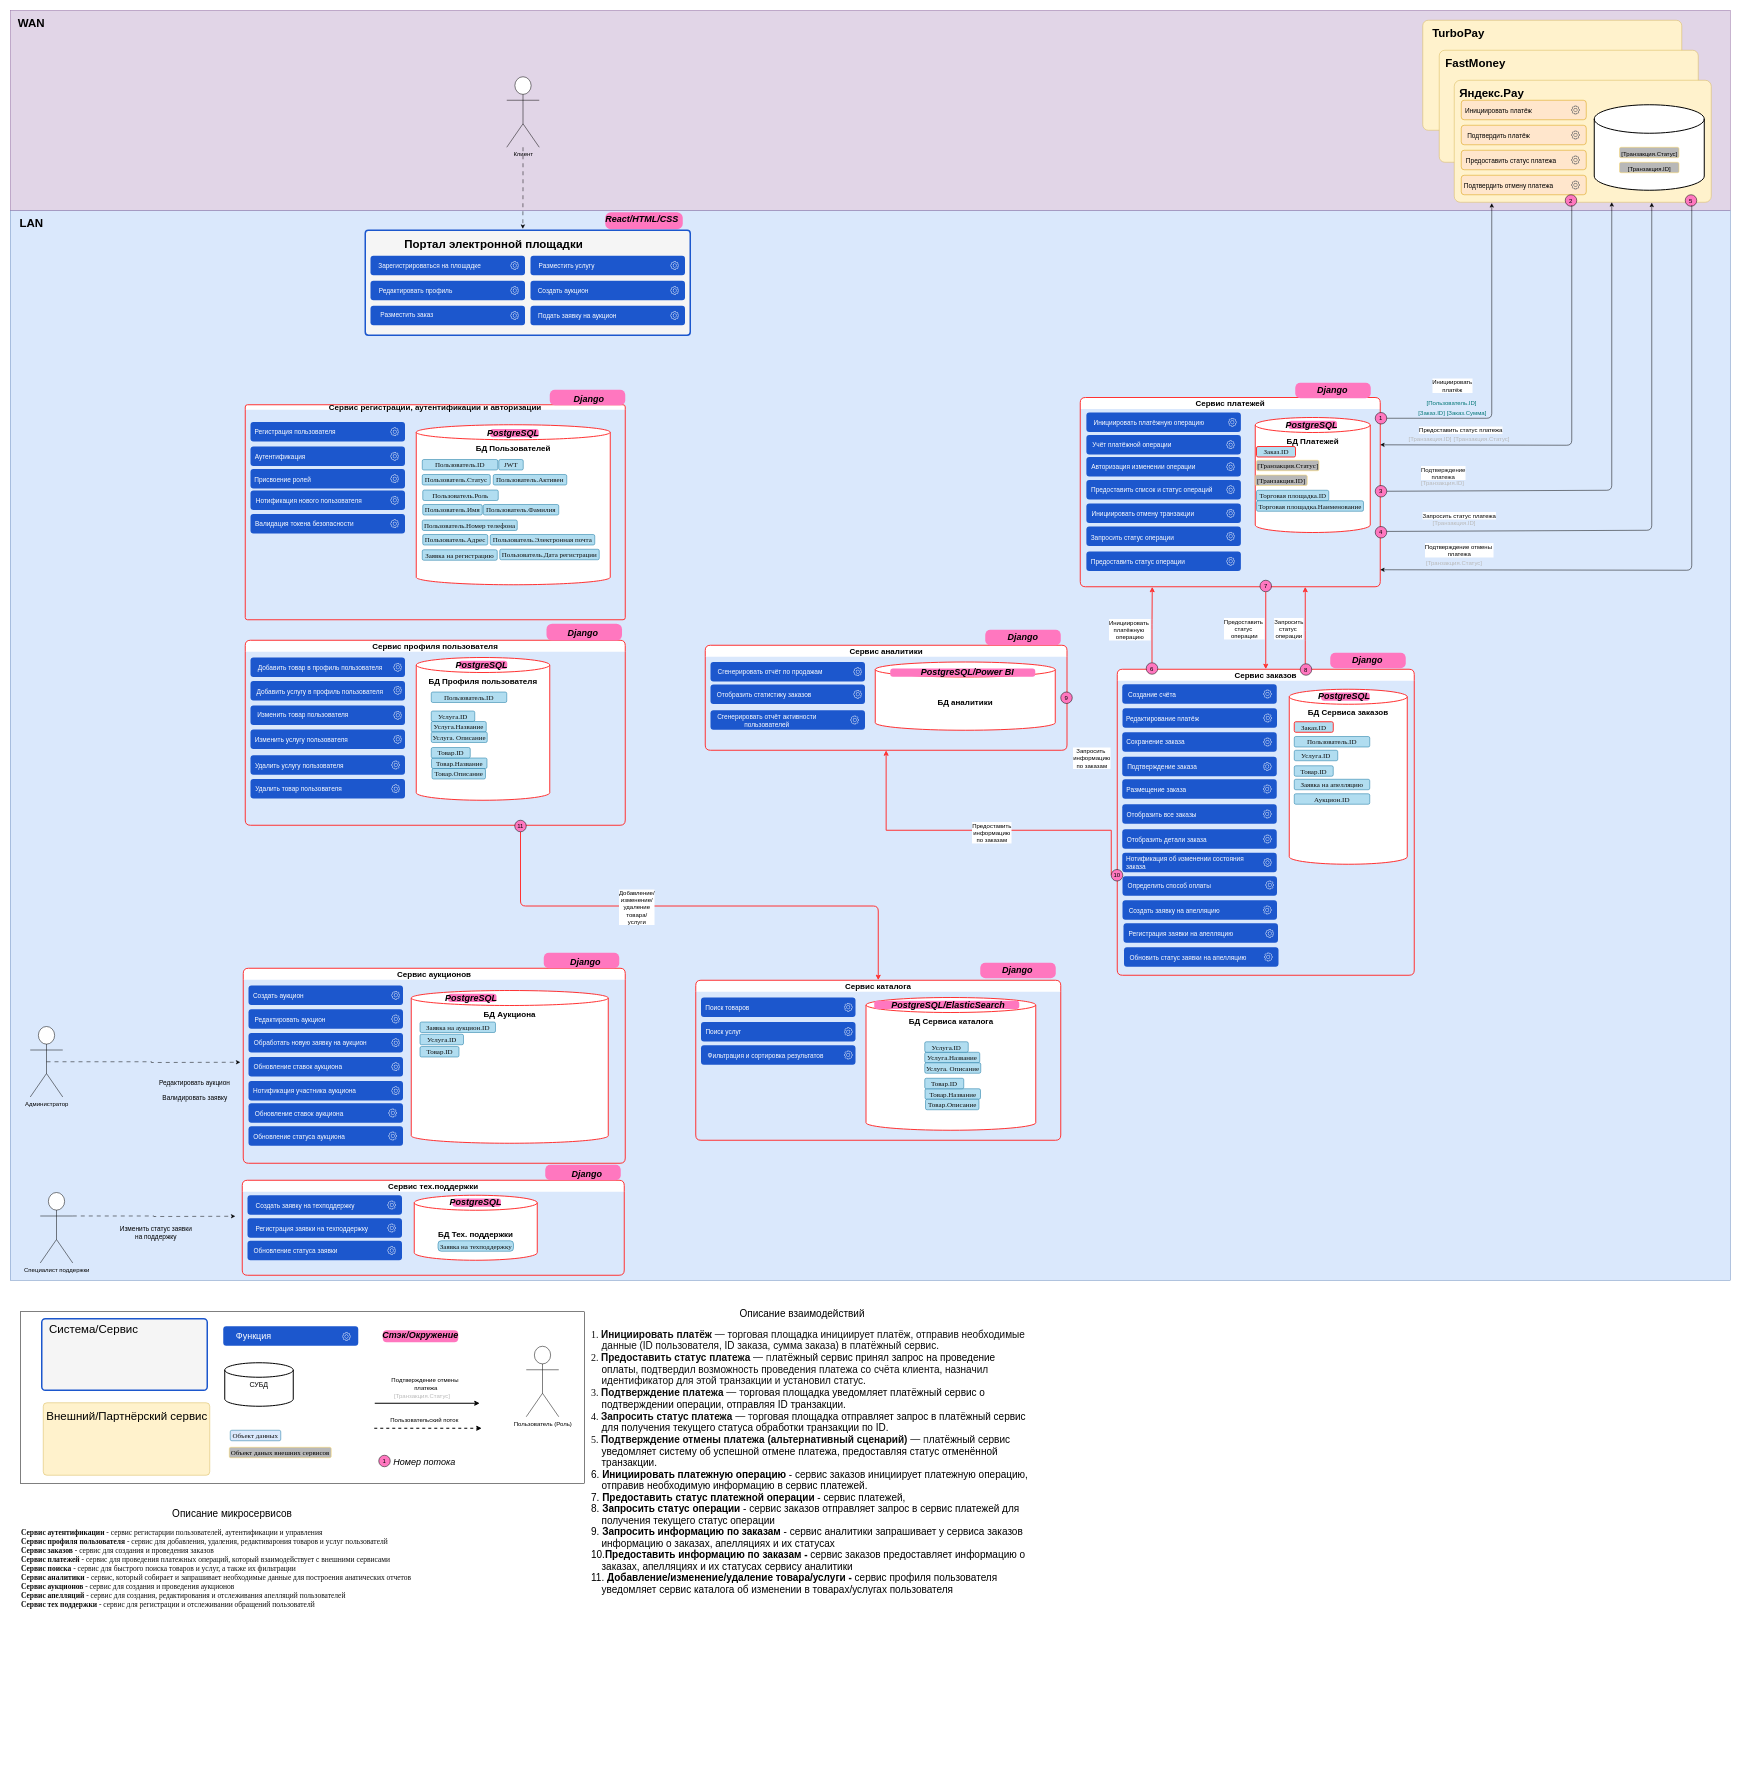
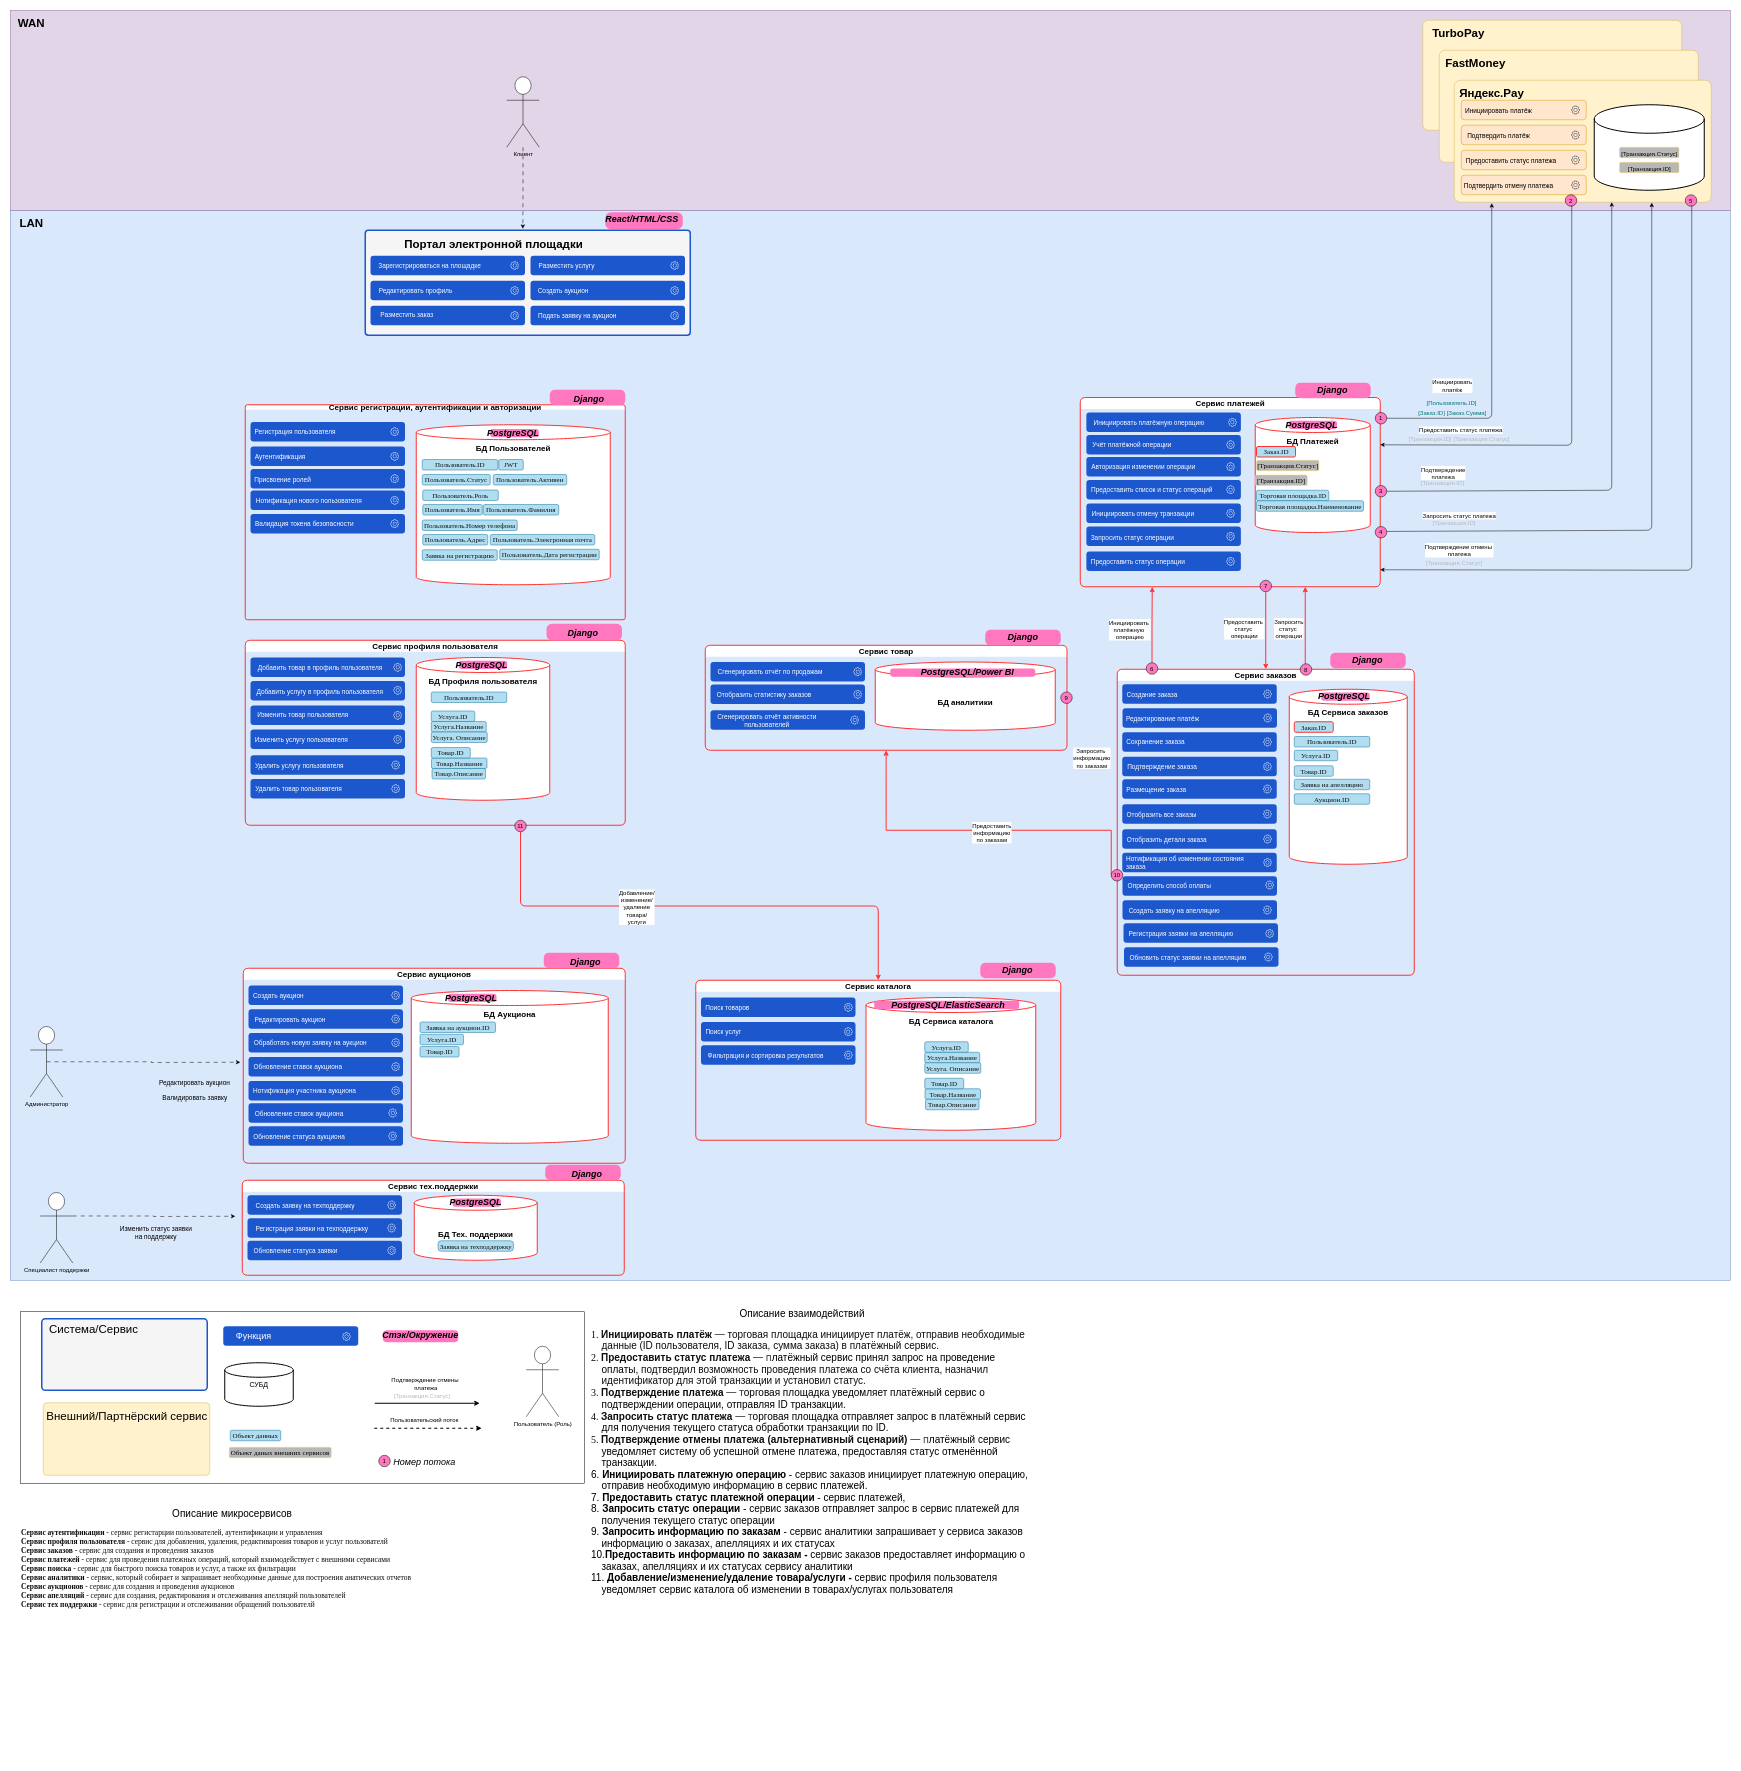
(886, 651) -> (886, 651)
(1152, 694) -> (1152, 694)
(256, 1436) -> (256, 1436)
